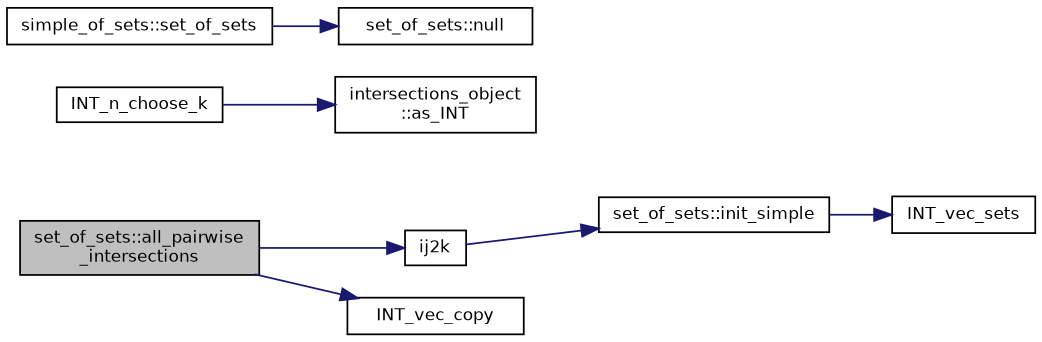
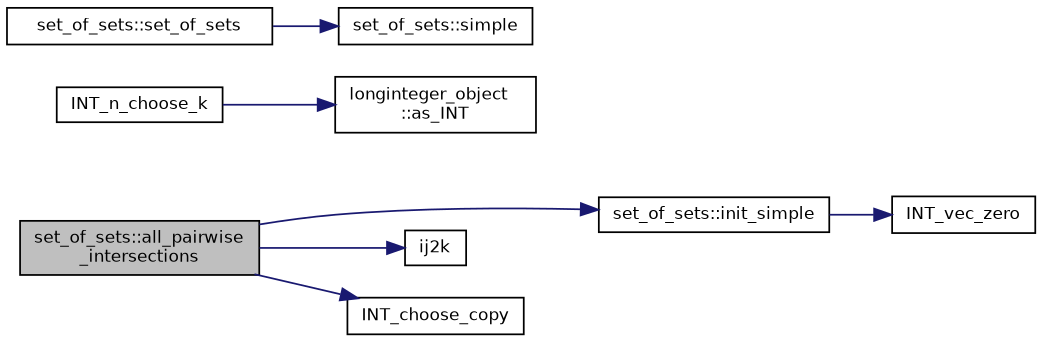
(140, 26) -> (140, 26)
(436, 26) -> (436, 26)
(436, 105) -> (436, 105)
(964, 215) -> (964, 215)
(524, 237) -> (420, 210)
(436, 316) -> (436, 316)
